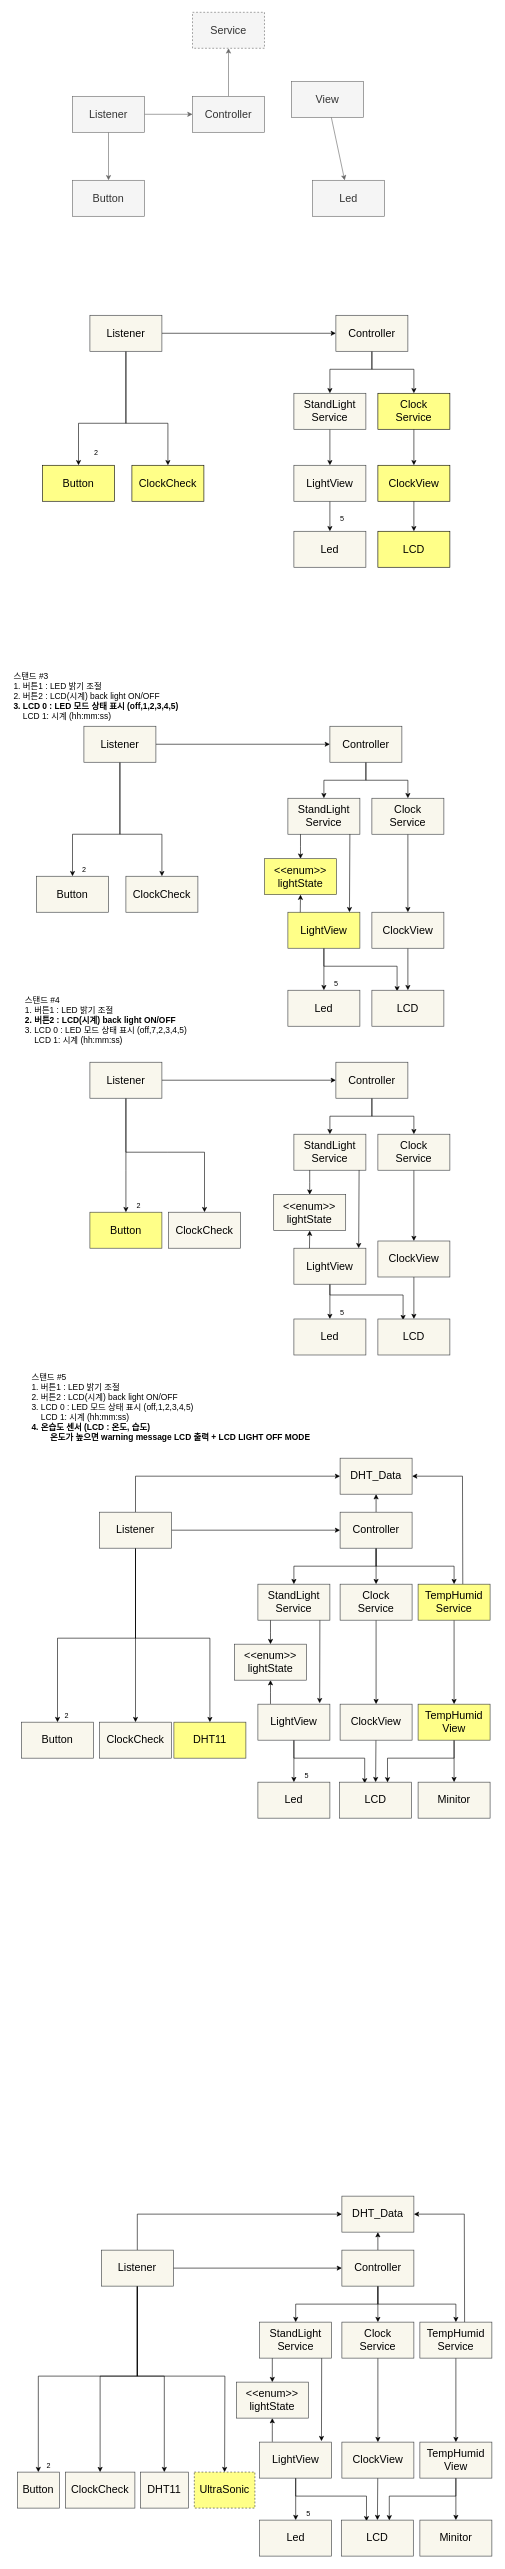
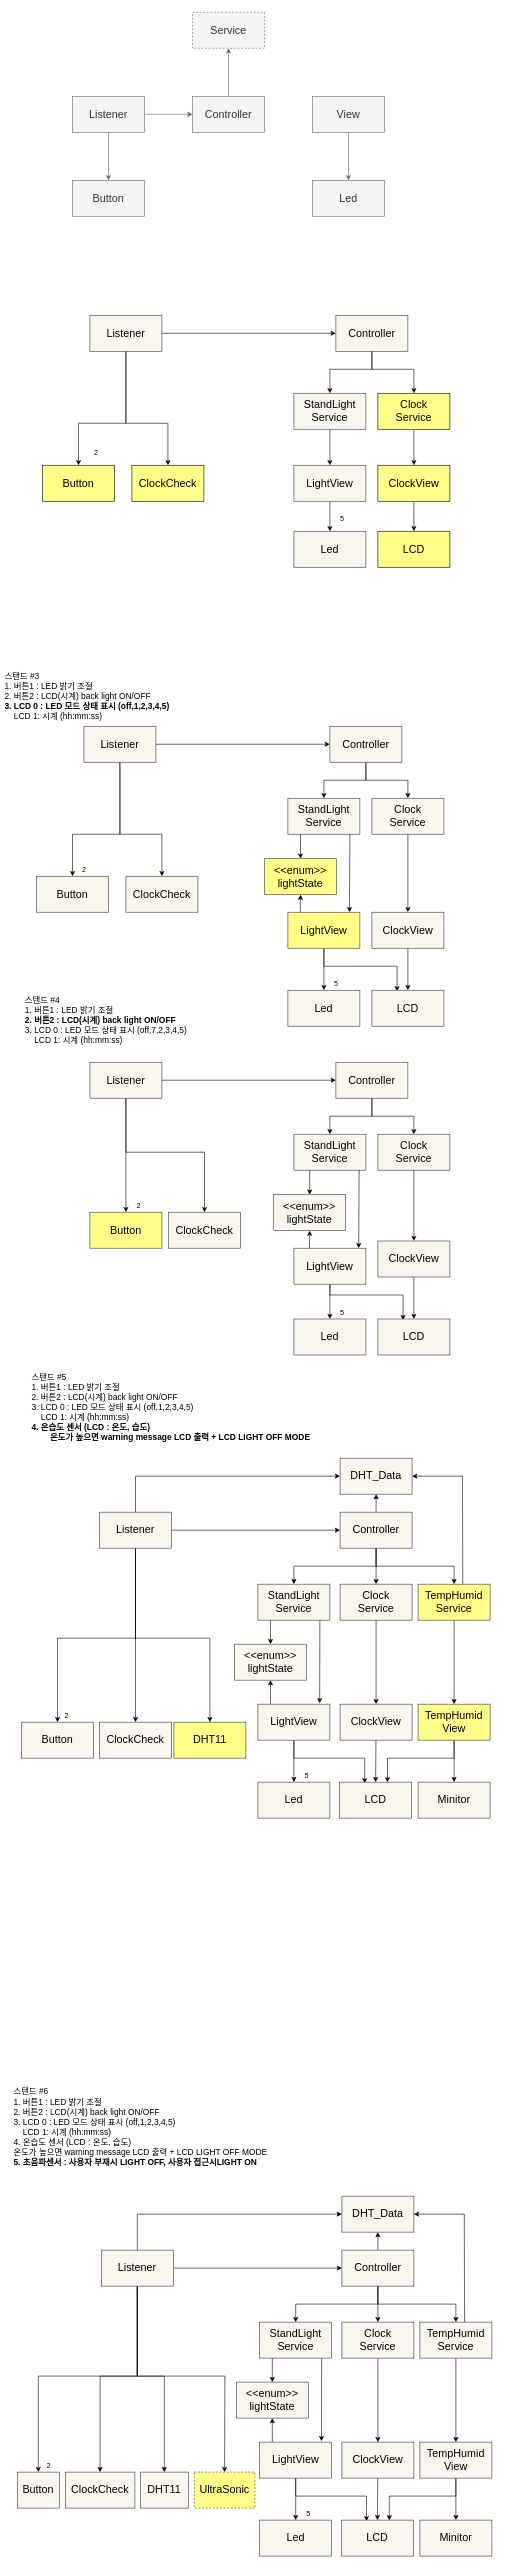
(327, 99) -> (348, 114)
(102, 696) -> (93, 696)
none -> (147, 2127)
